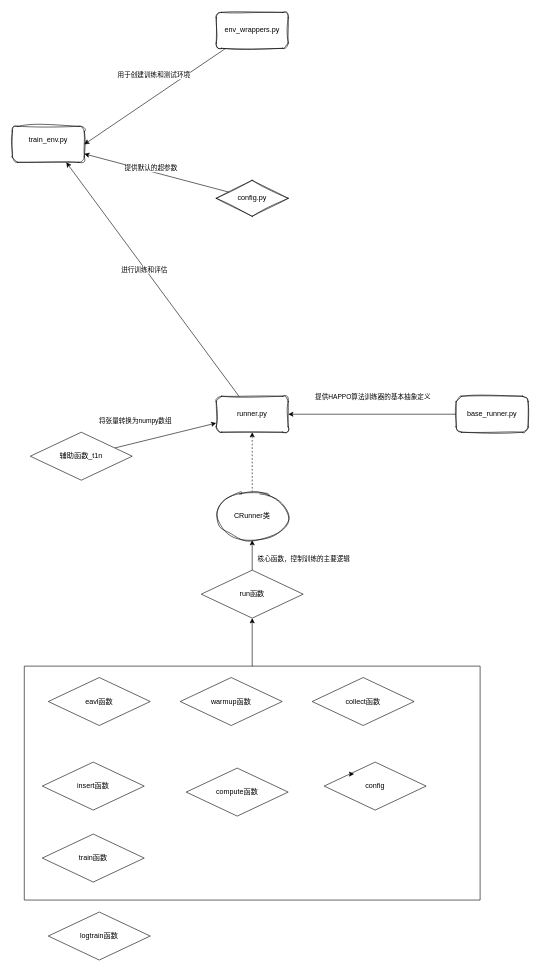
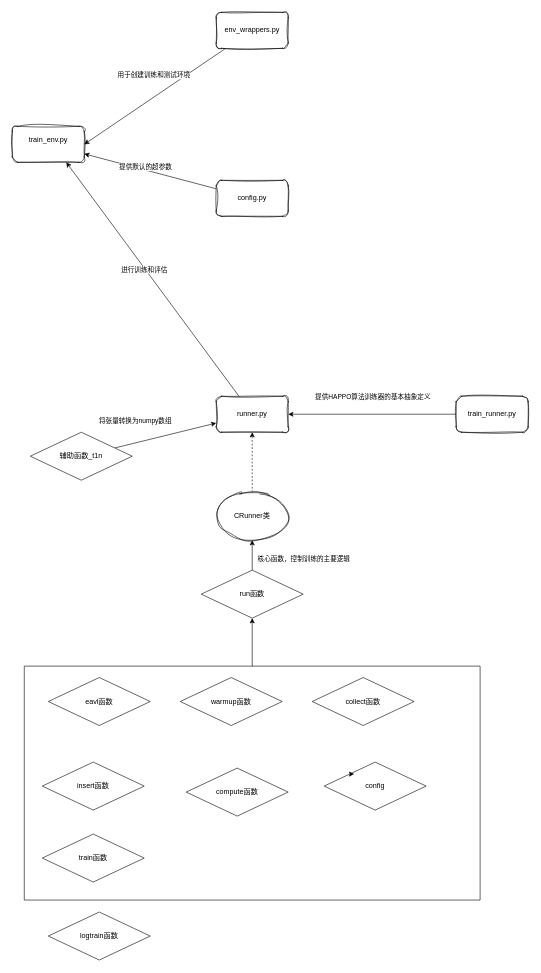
(252, 198) -> (252, 198)
(492, 414) -> (492, 414)
